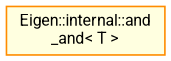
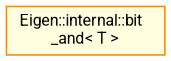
(86, 31) -> (86, 31)
